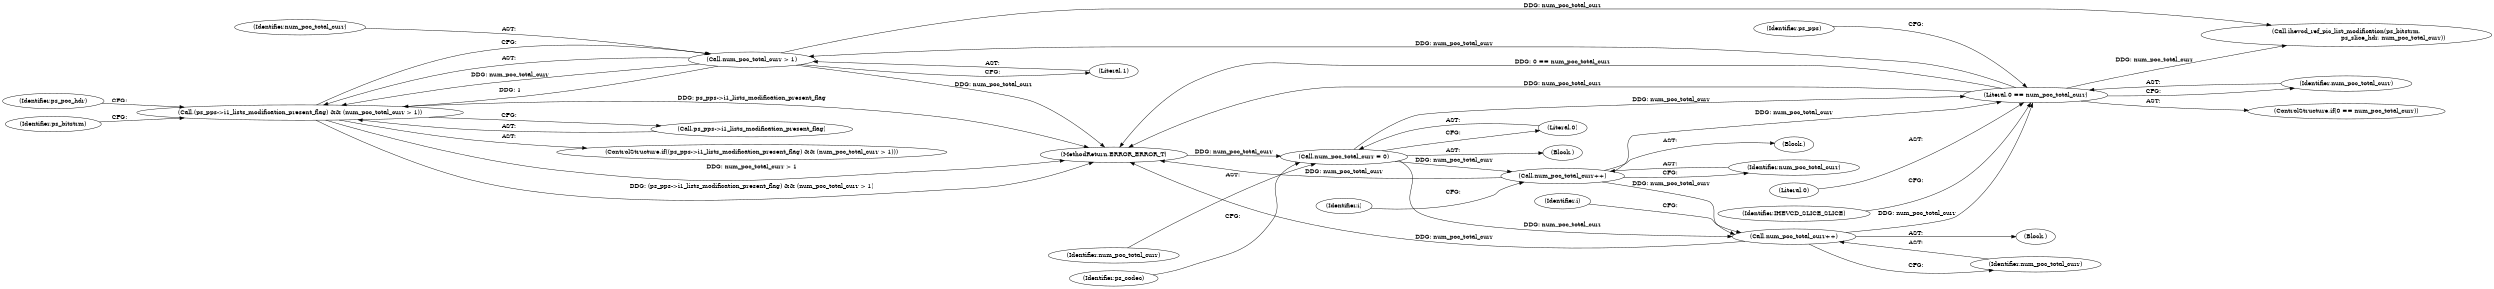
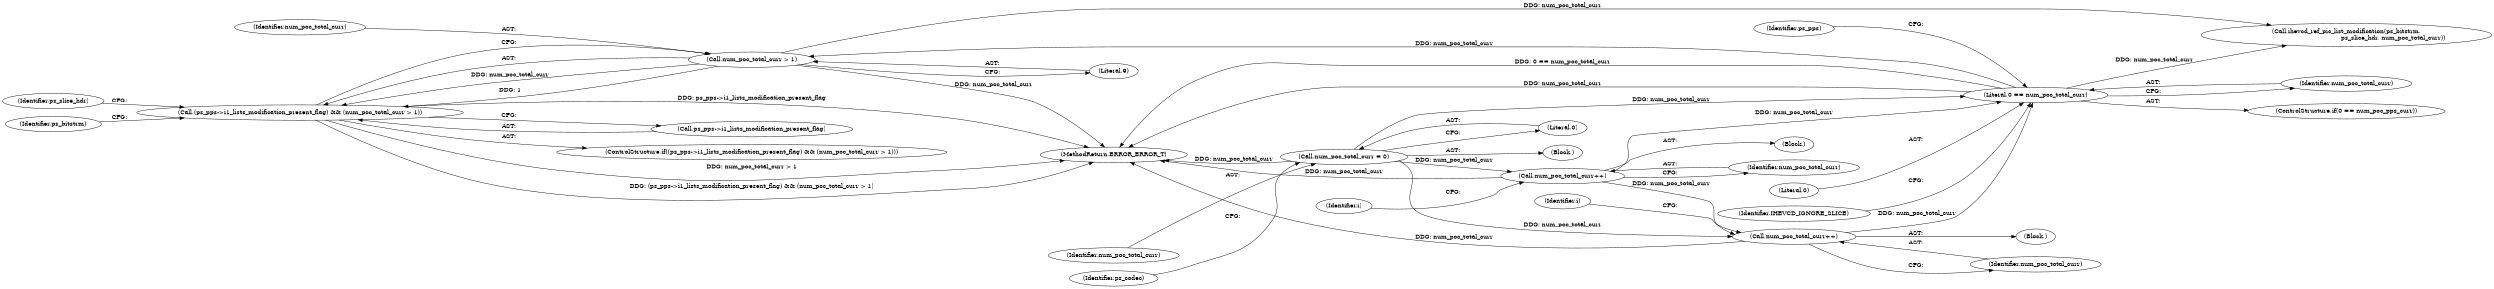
(1114, 71) -> (1114, 71)
(53, 101) -> (53, 101)
(2346, 111) -> (2346, 111)
(1232, 156) -> (1231, 164)
(1794, 214) -> (1794, 214)
